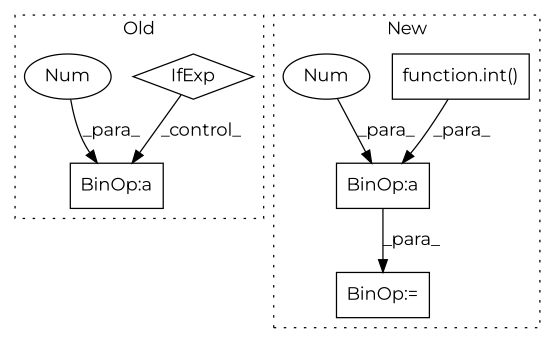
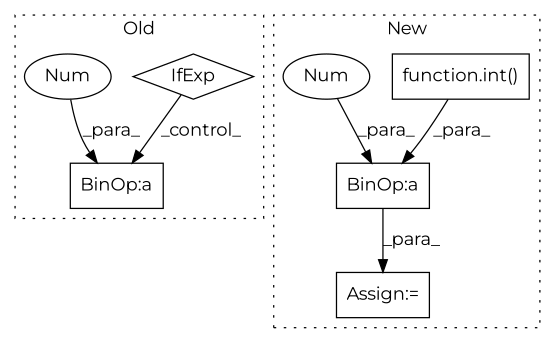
(383, 295) -> (383, 295)
